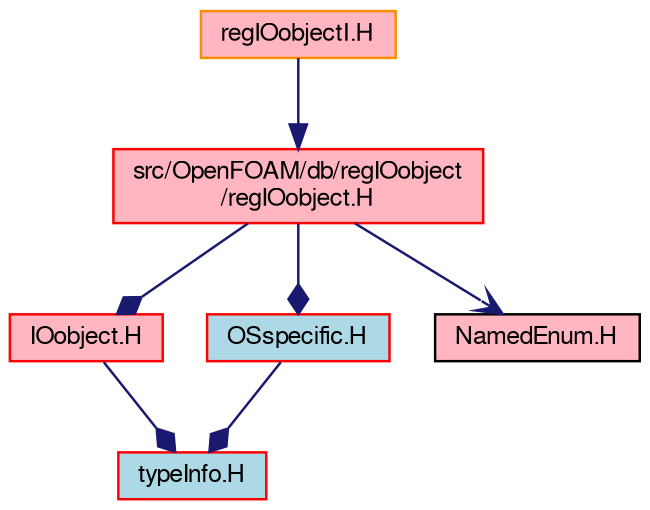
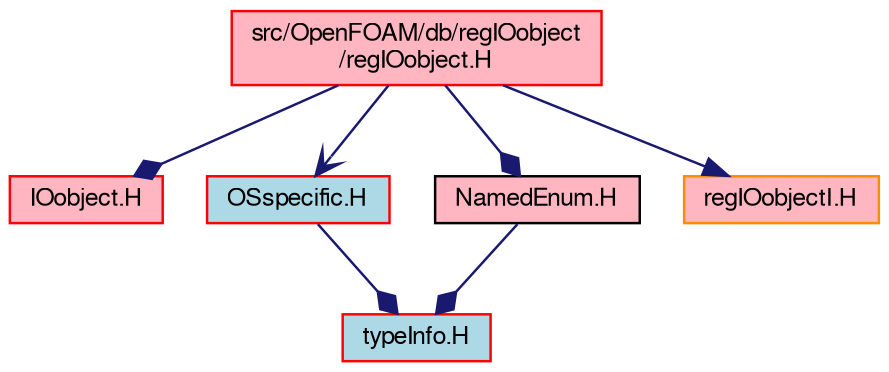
(298, 91) -> (604, 126)
(298, 254) -> (360, 121)
(418, 262) -> (473, 119)
(130, 395) -> (487, 258)
